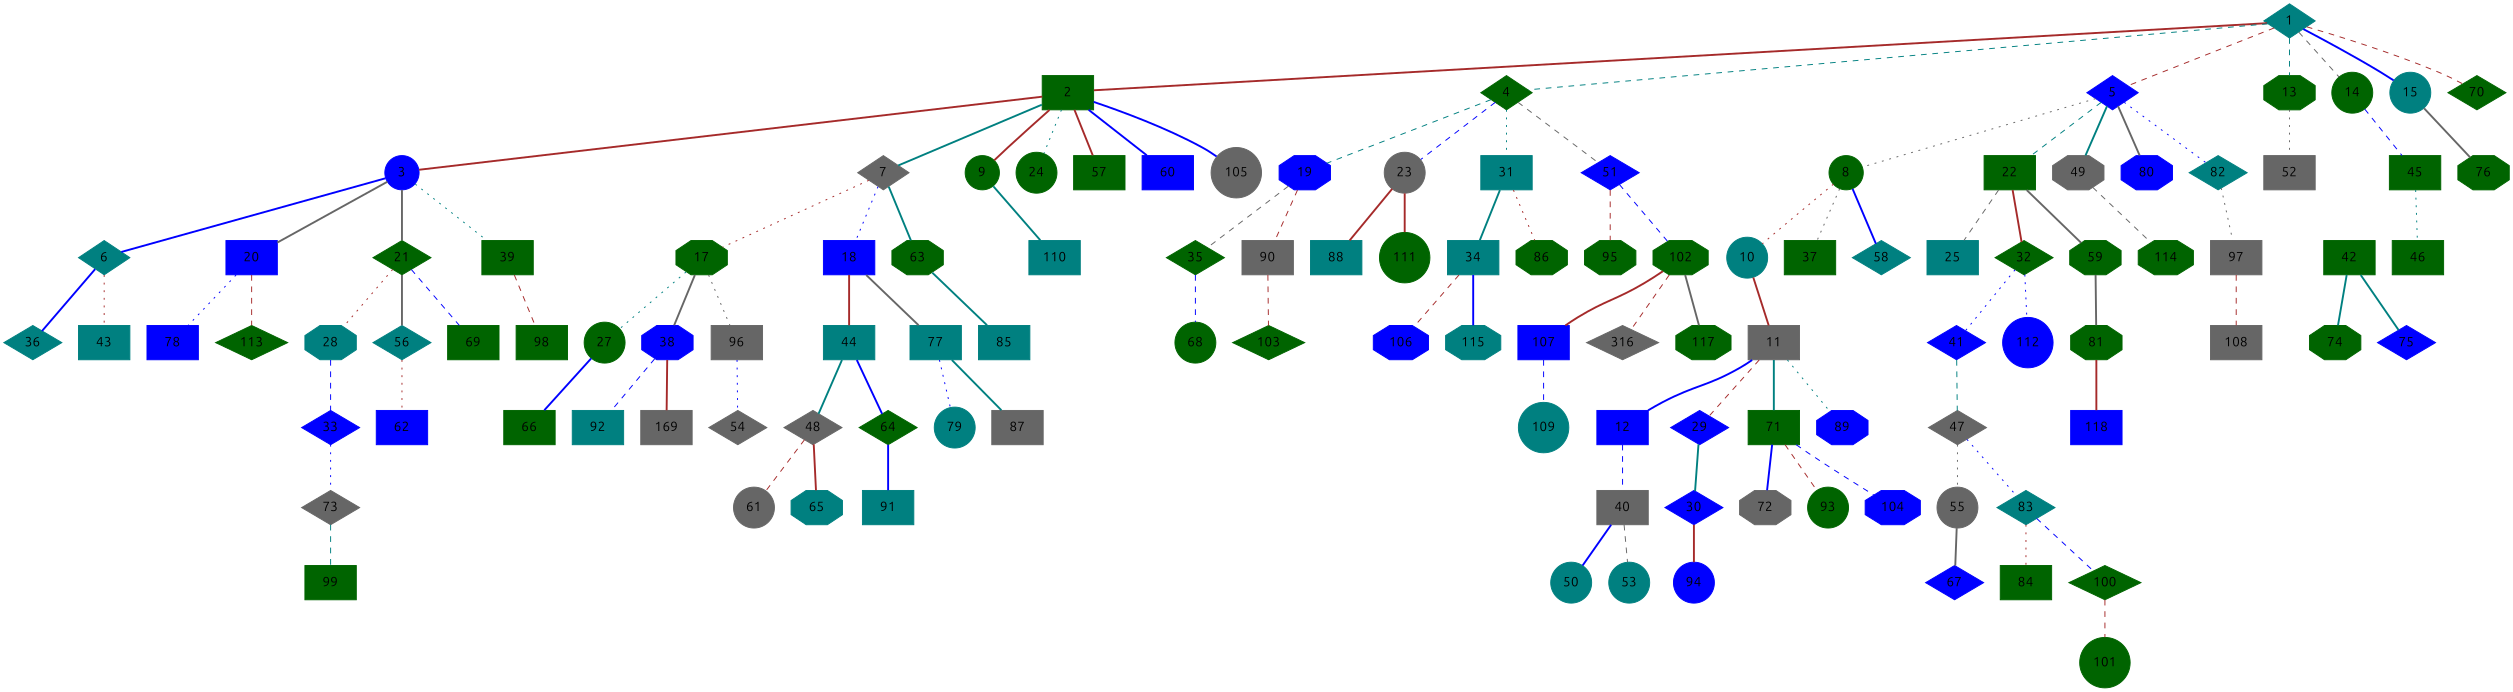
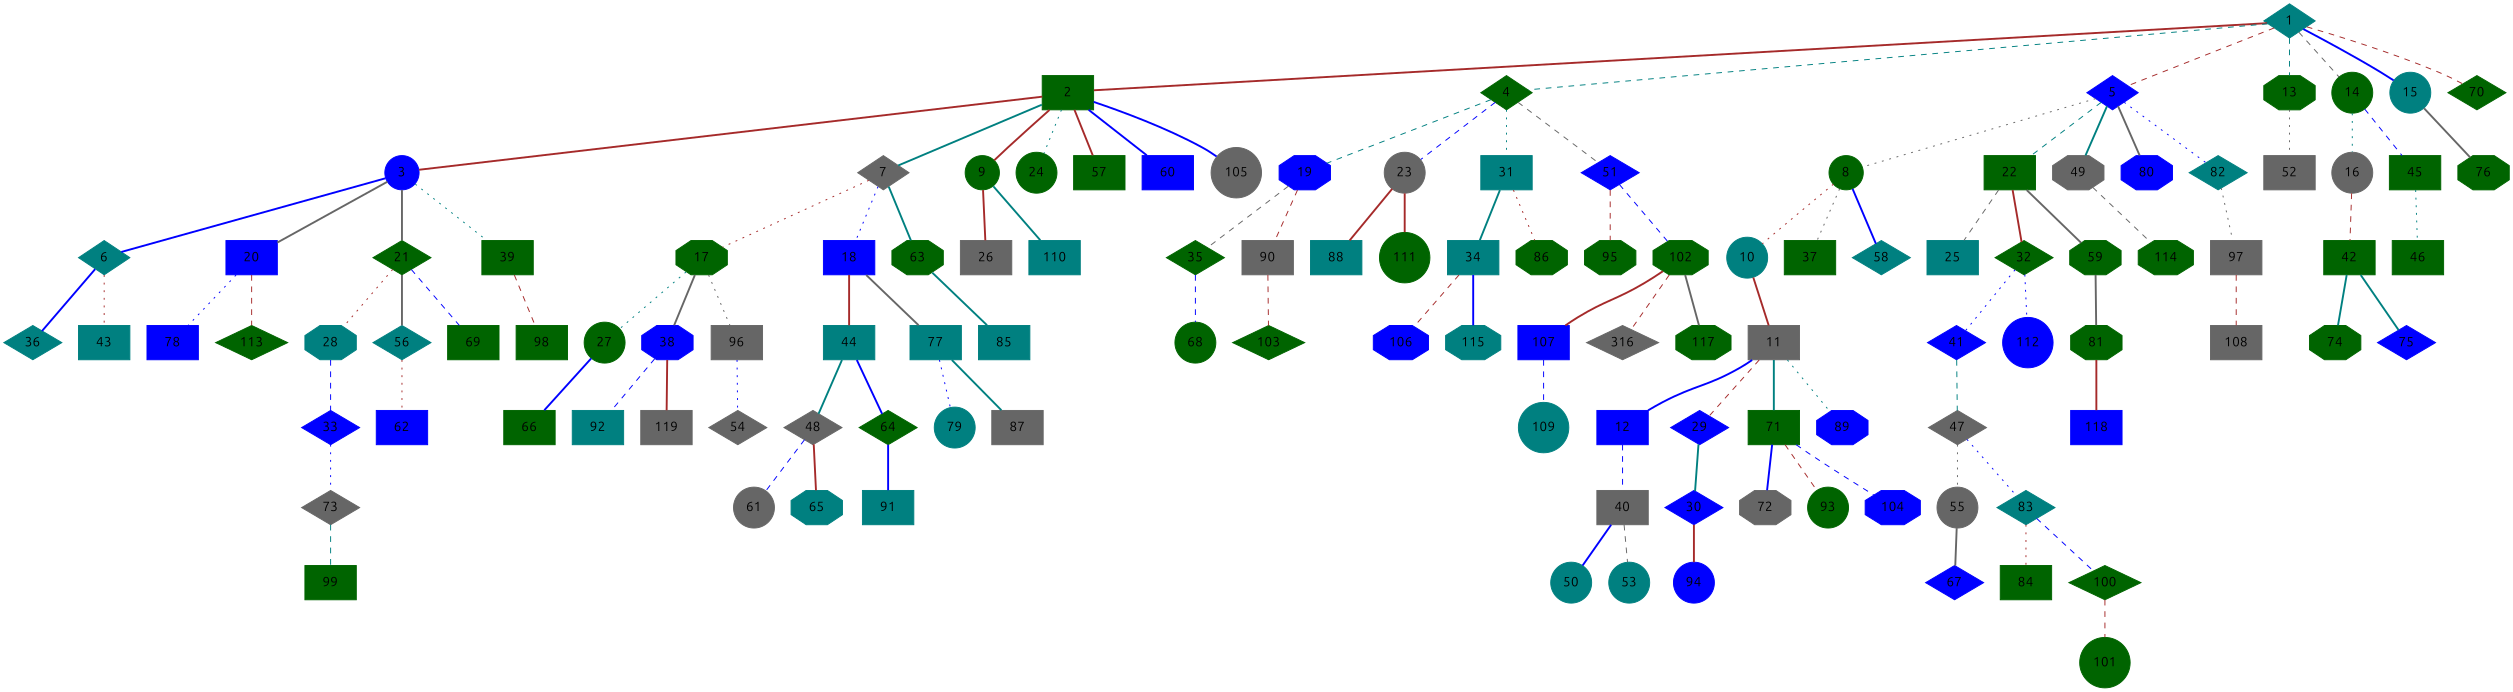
none -> (2352, 173)
none -> (986, 258)
(666, 428) -> (666, 428)
(785, 465) -> (785, 465)
